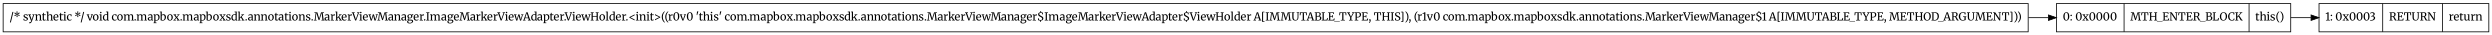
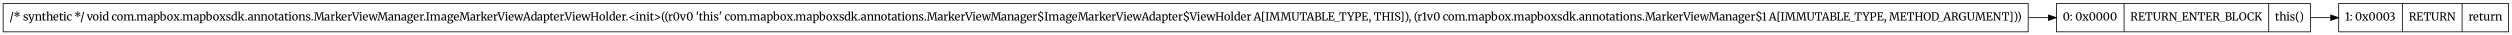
(2187, 17) -> (2196, 17)
